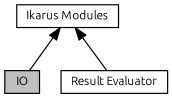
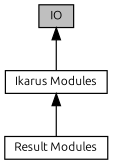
(41, 54) -> (56, 55)
(114, 82) -> (56, 148)
